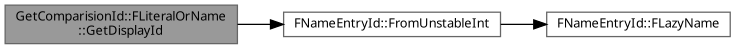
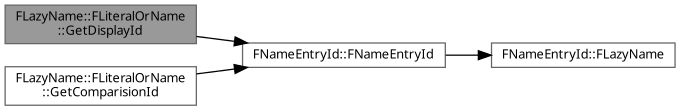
(121, 24) -> (101, 24)
(392, 24) -> (344, 55)
none -> (101, 86)
